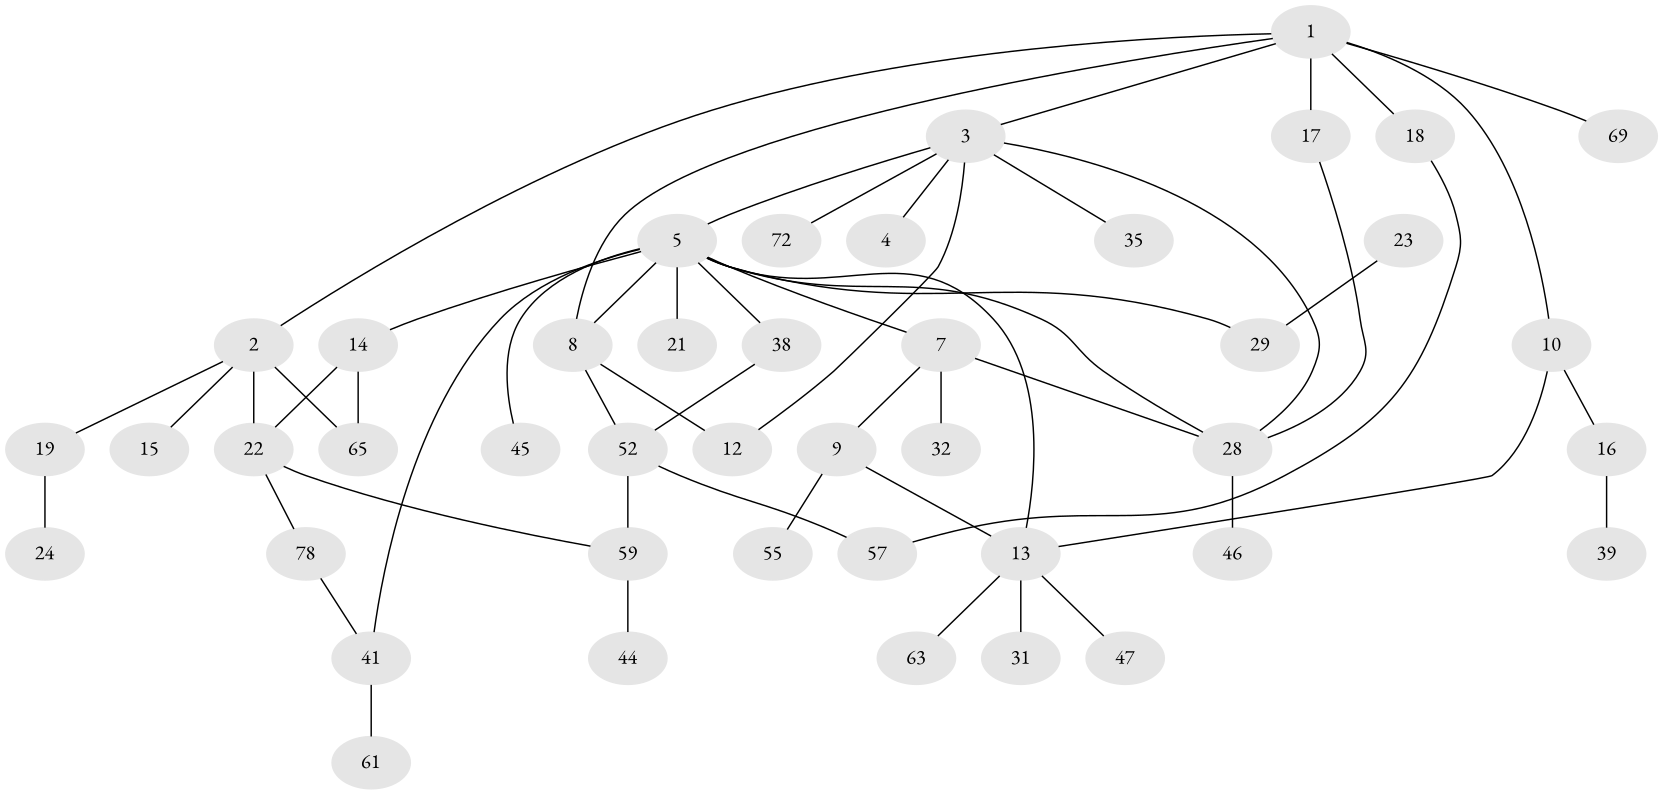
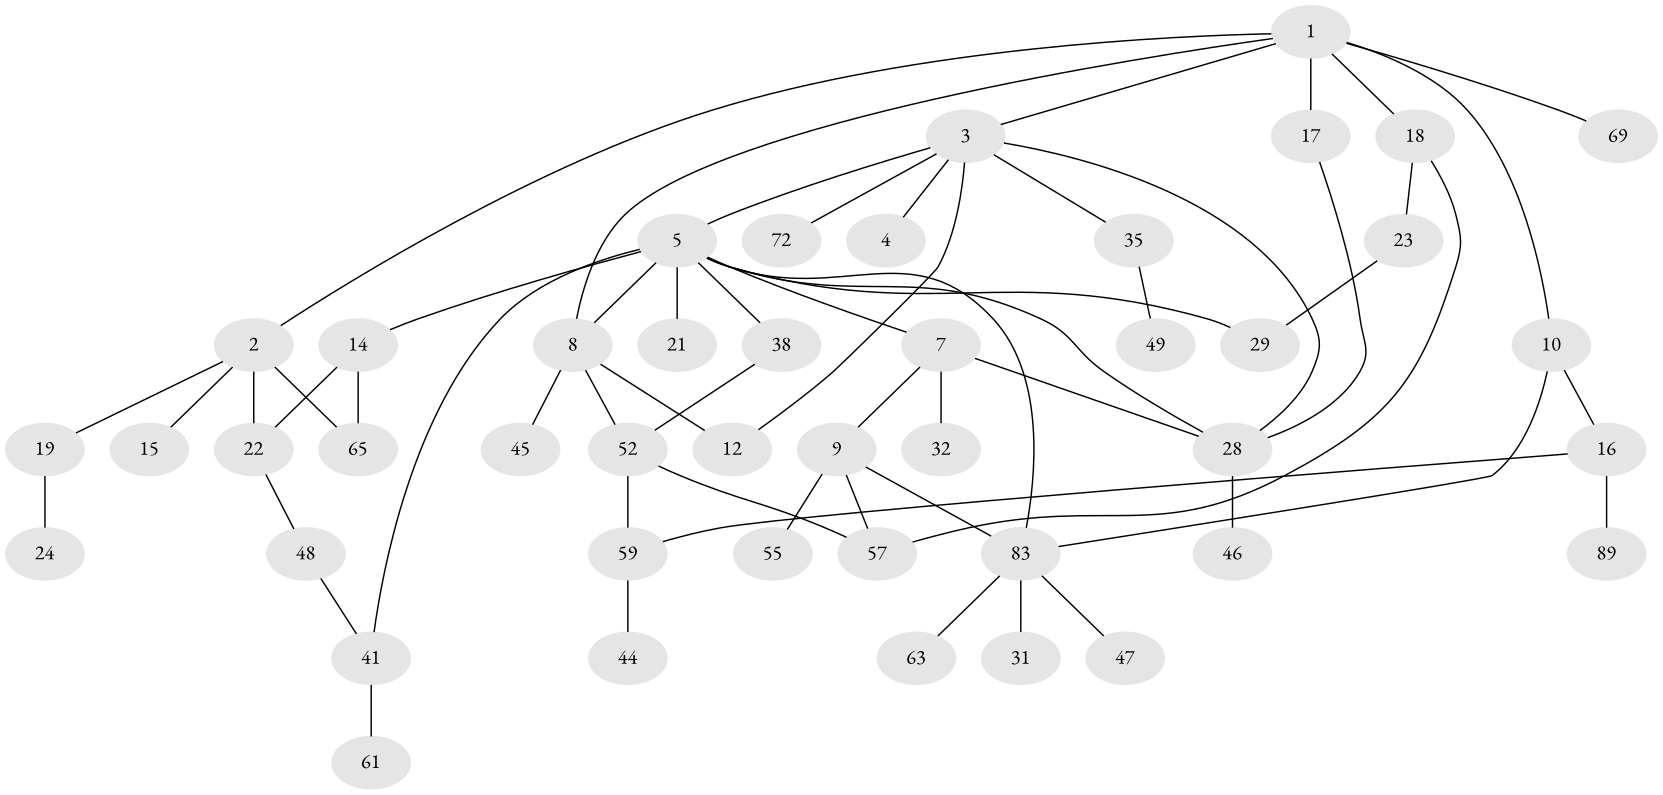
none -> (1409, 189)
(531, 305) -> (547, 397)
none -> (1156, 345)
none -> (857, 502)
(435, 513) -> (1114, 490)
(306, 554) -> (306, 554)
(1021, 554) -> (1021, 554)
(1607, 554) -> (1607, 554)
